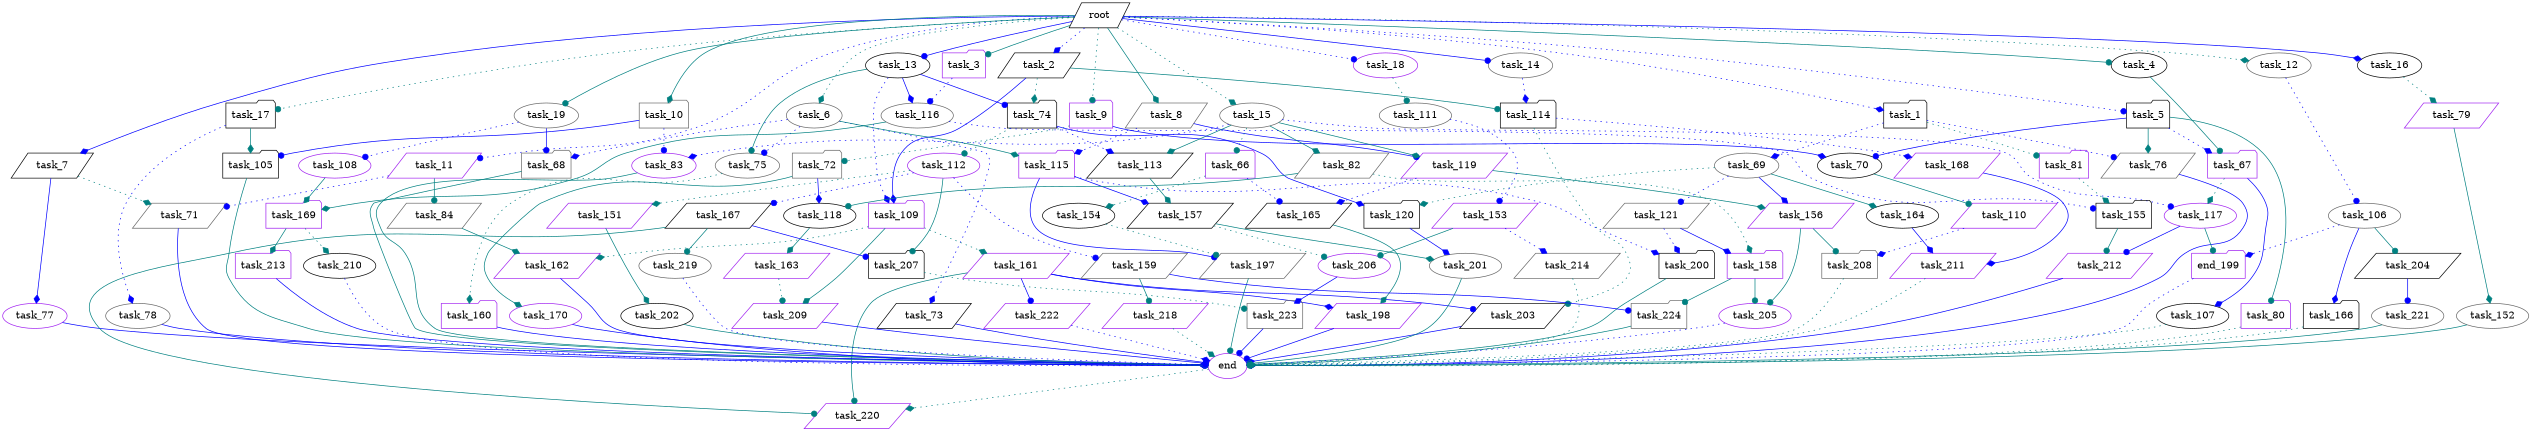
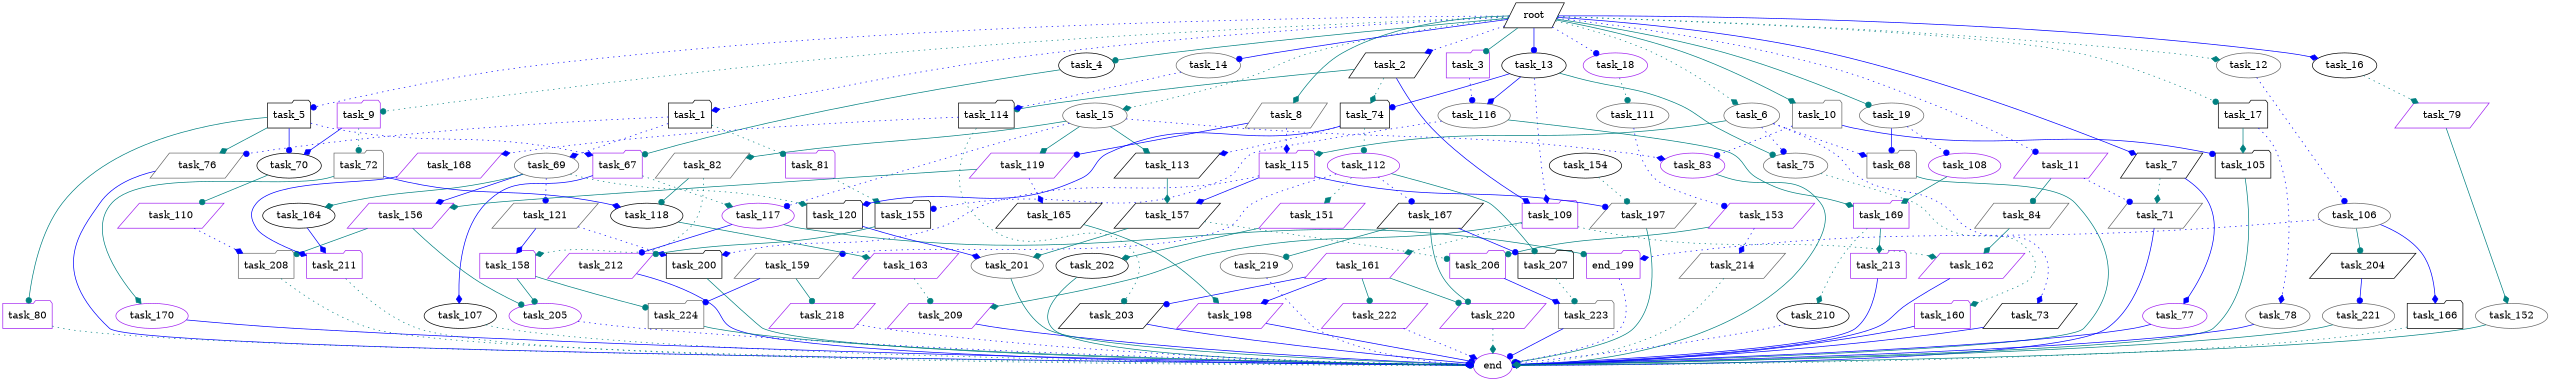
(1230, 166) -> none
(1354, 266) -> (1478, 266)
(1943, 266) -> (334, 266)
(1027, 291) -> (1365, 288)
(1190, 340) -> (1100, 349)
(1061, 389) -> (1493, 337)
